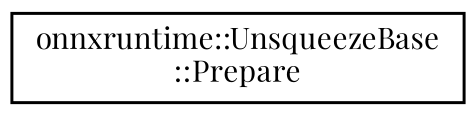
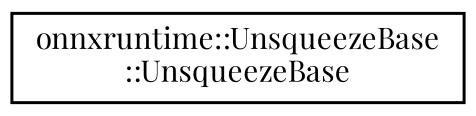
(238, 58) -> (238, 58)
